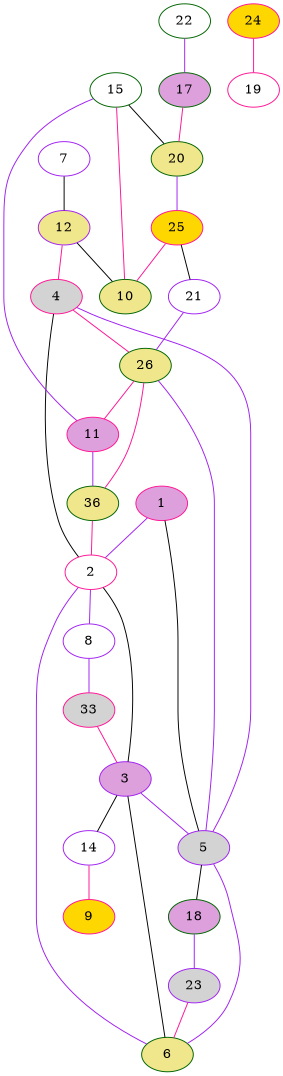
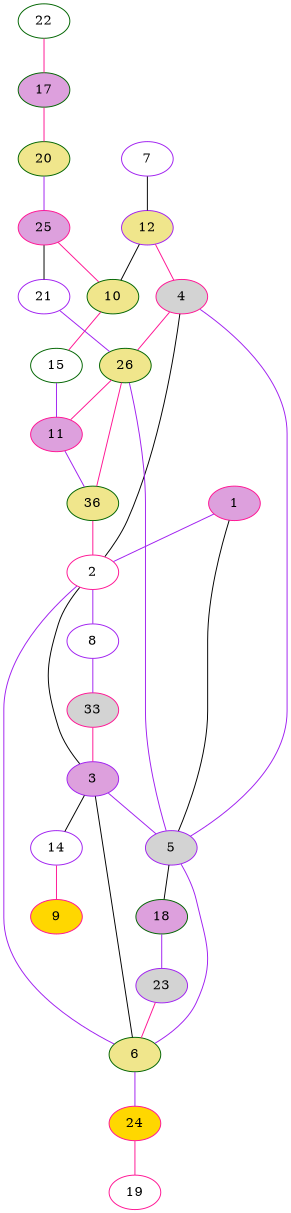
(185, 56) -> (44, 56)
(146, 124) -> none
(177, 228) -> (44, 228)
none -> (135, 1089)
